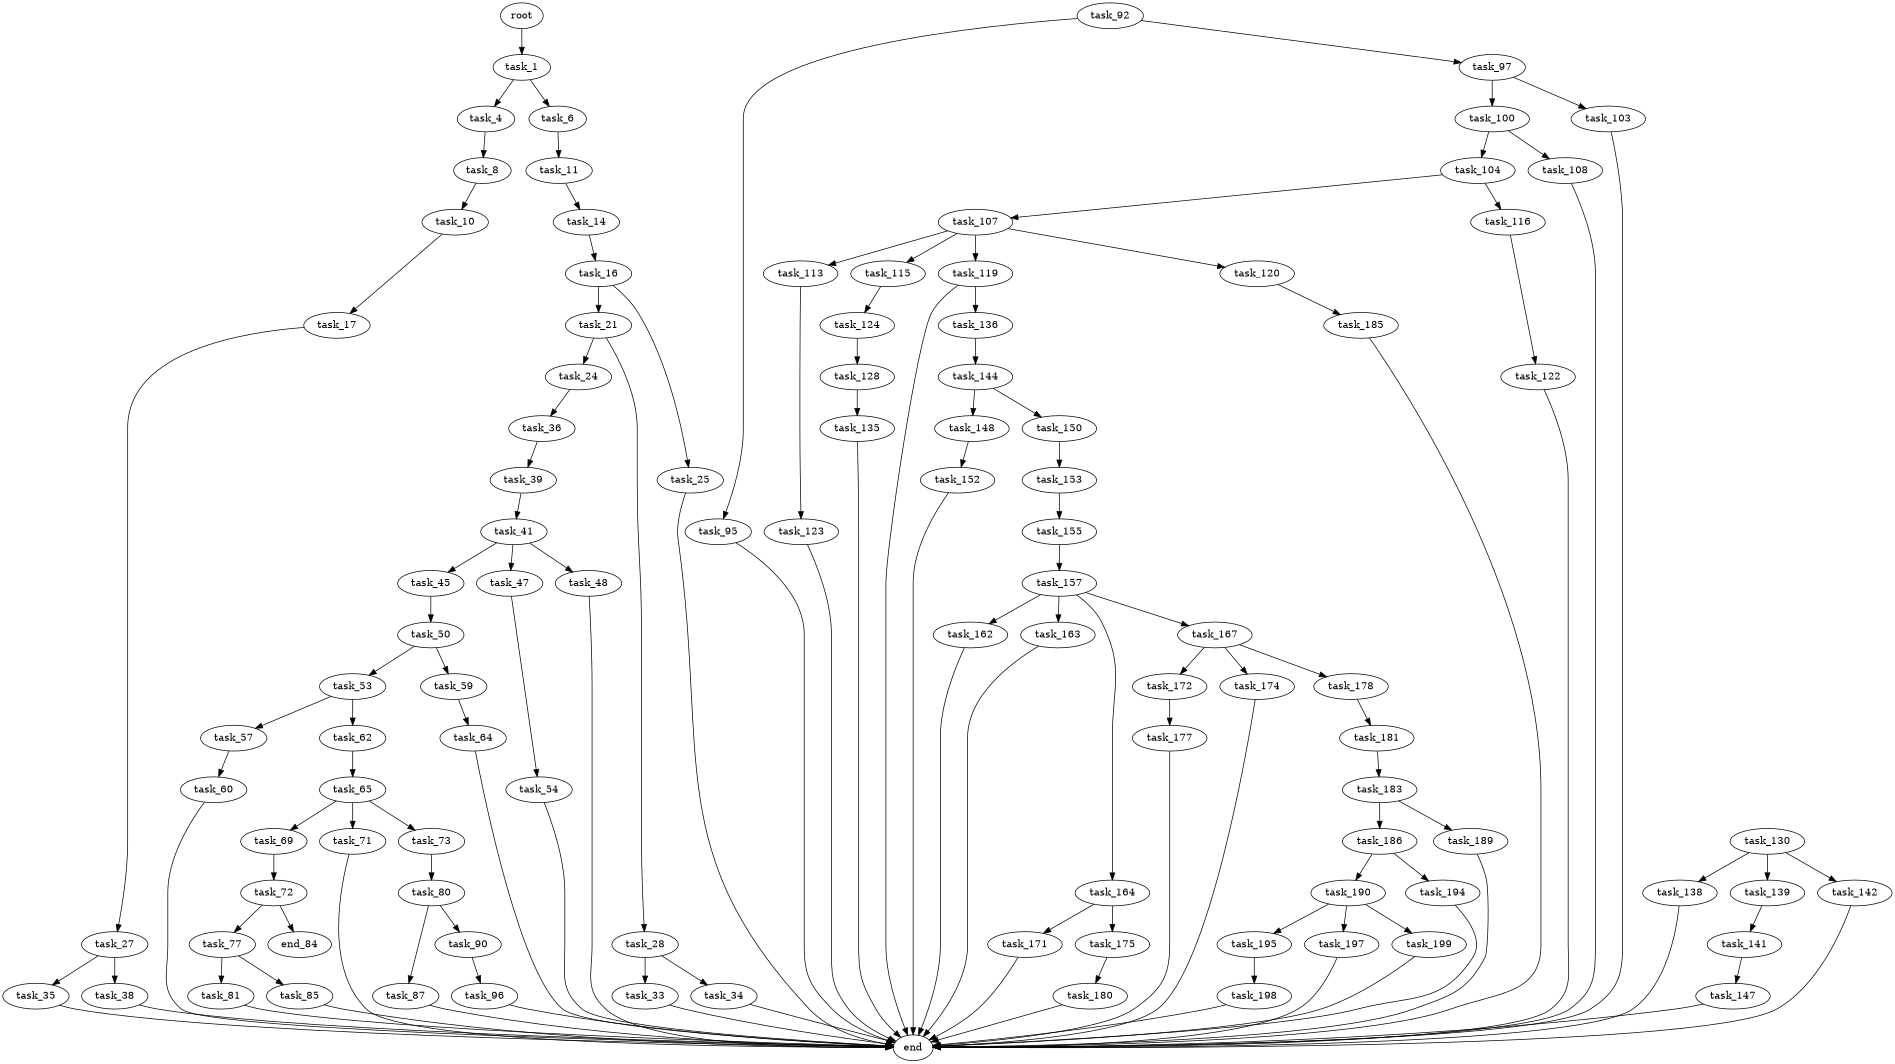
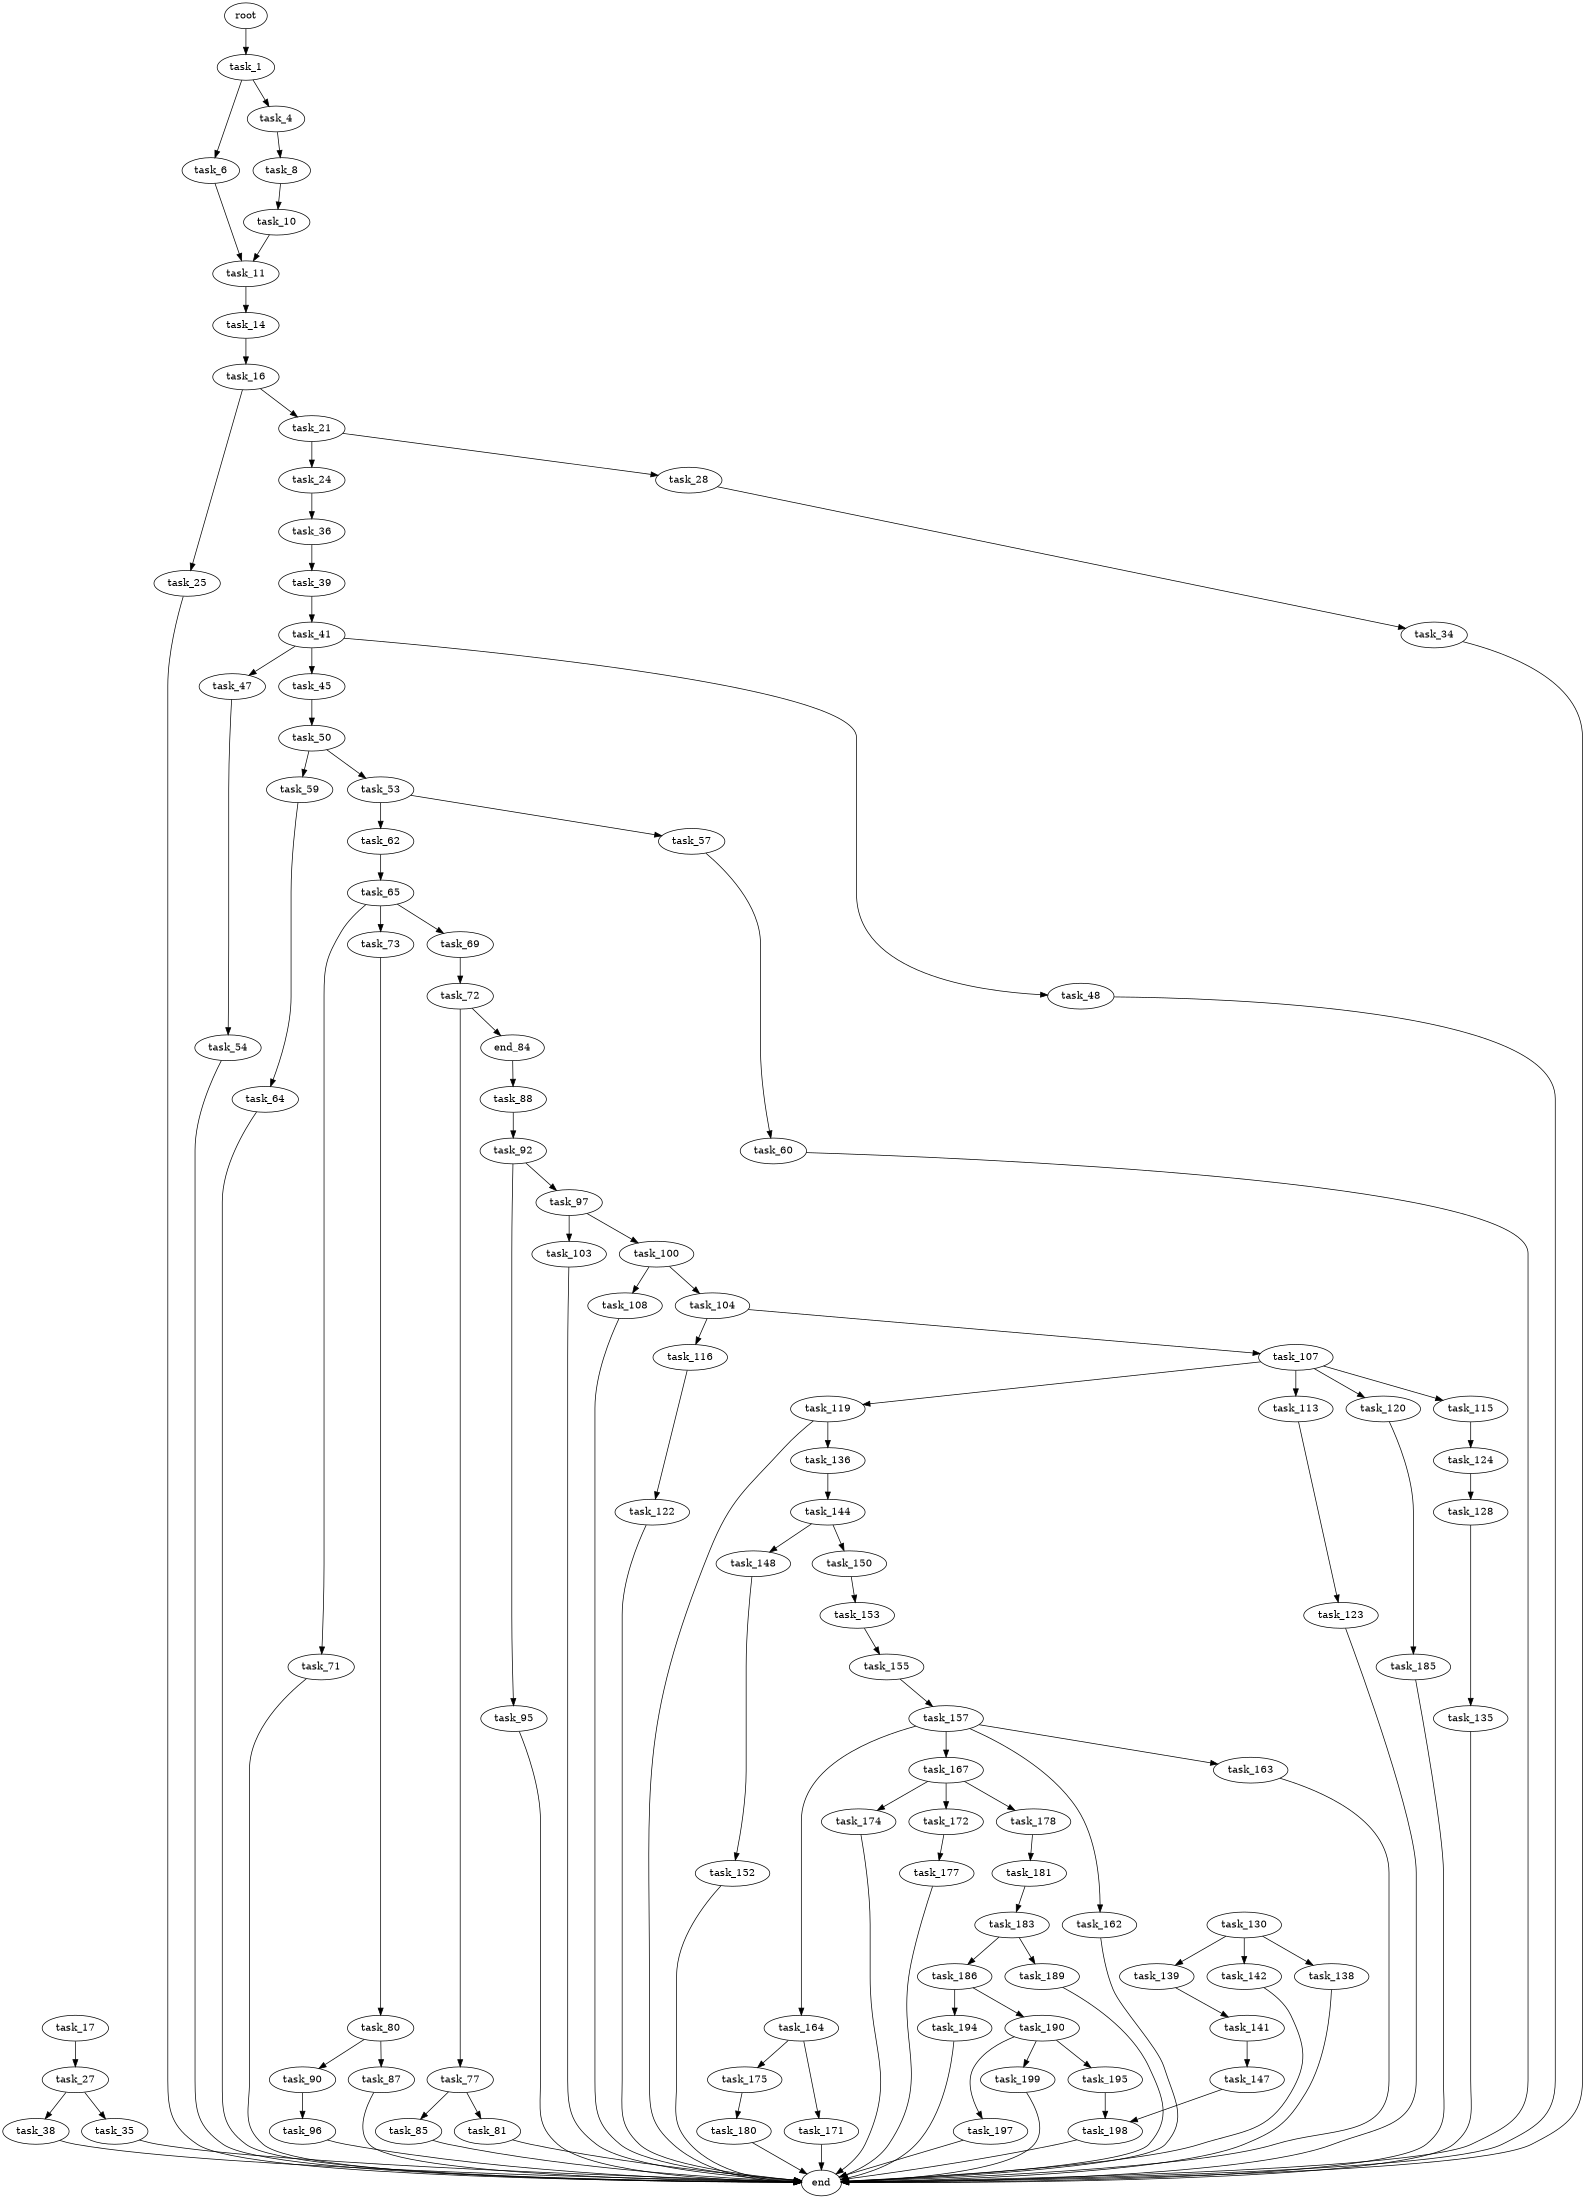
(399, 271) -> (263, 245)
(645, 996) -> none
(1323, 1038) -> (1182, 2104)
none -> (513, 1099)
